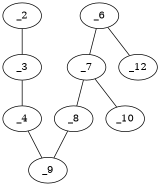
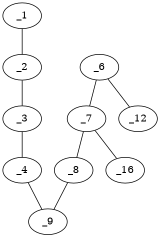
none -> (22, 16)
(125, 119) -> (125, 170)
